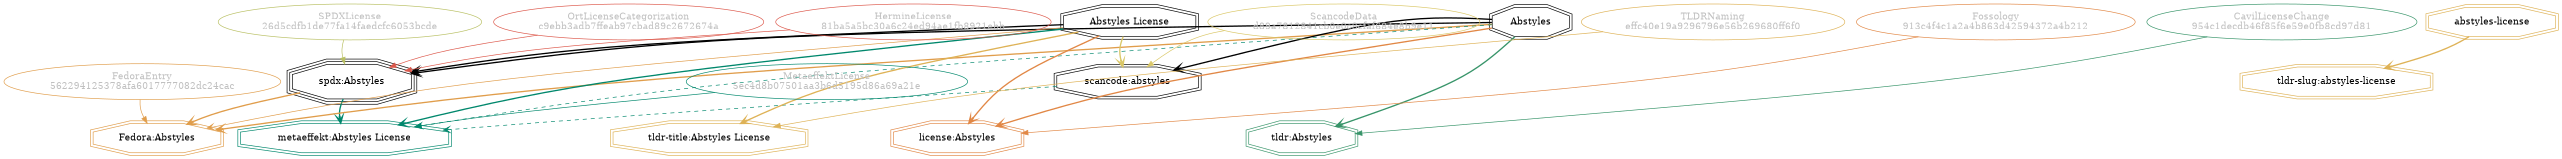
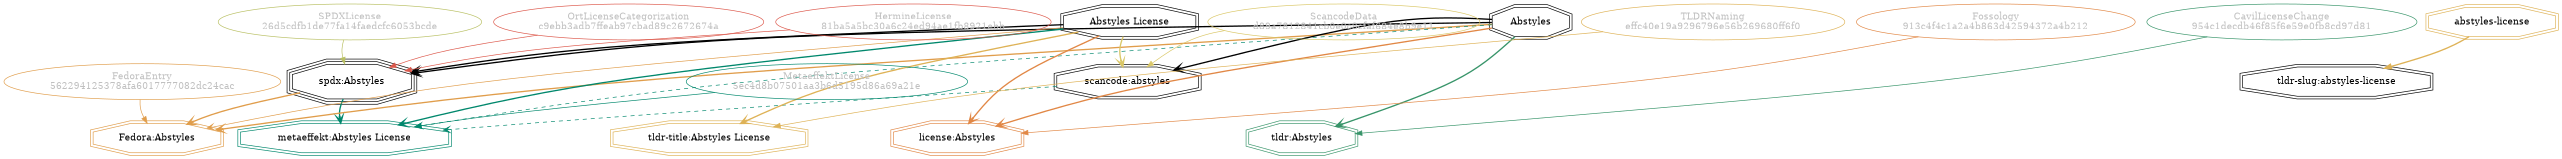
(2431, 54) -> (2431, 54)
(2336, 82) -> (2336, 82)
